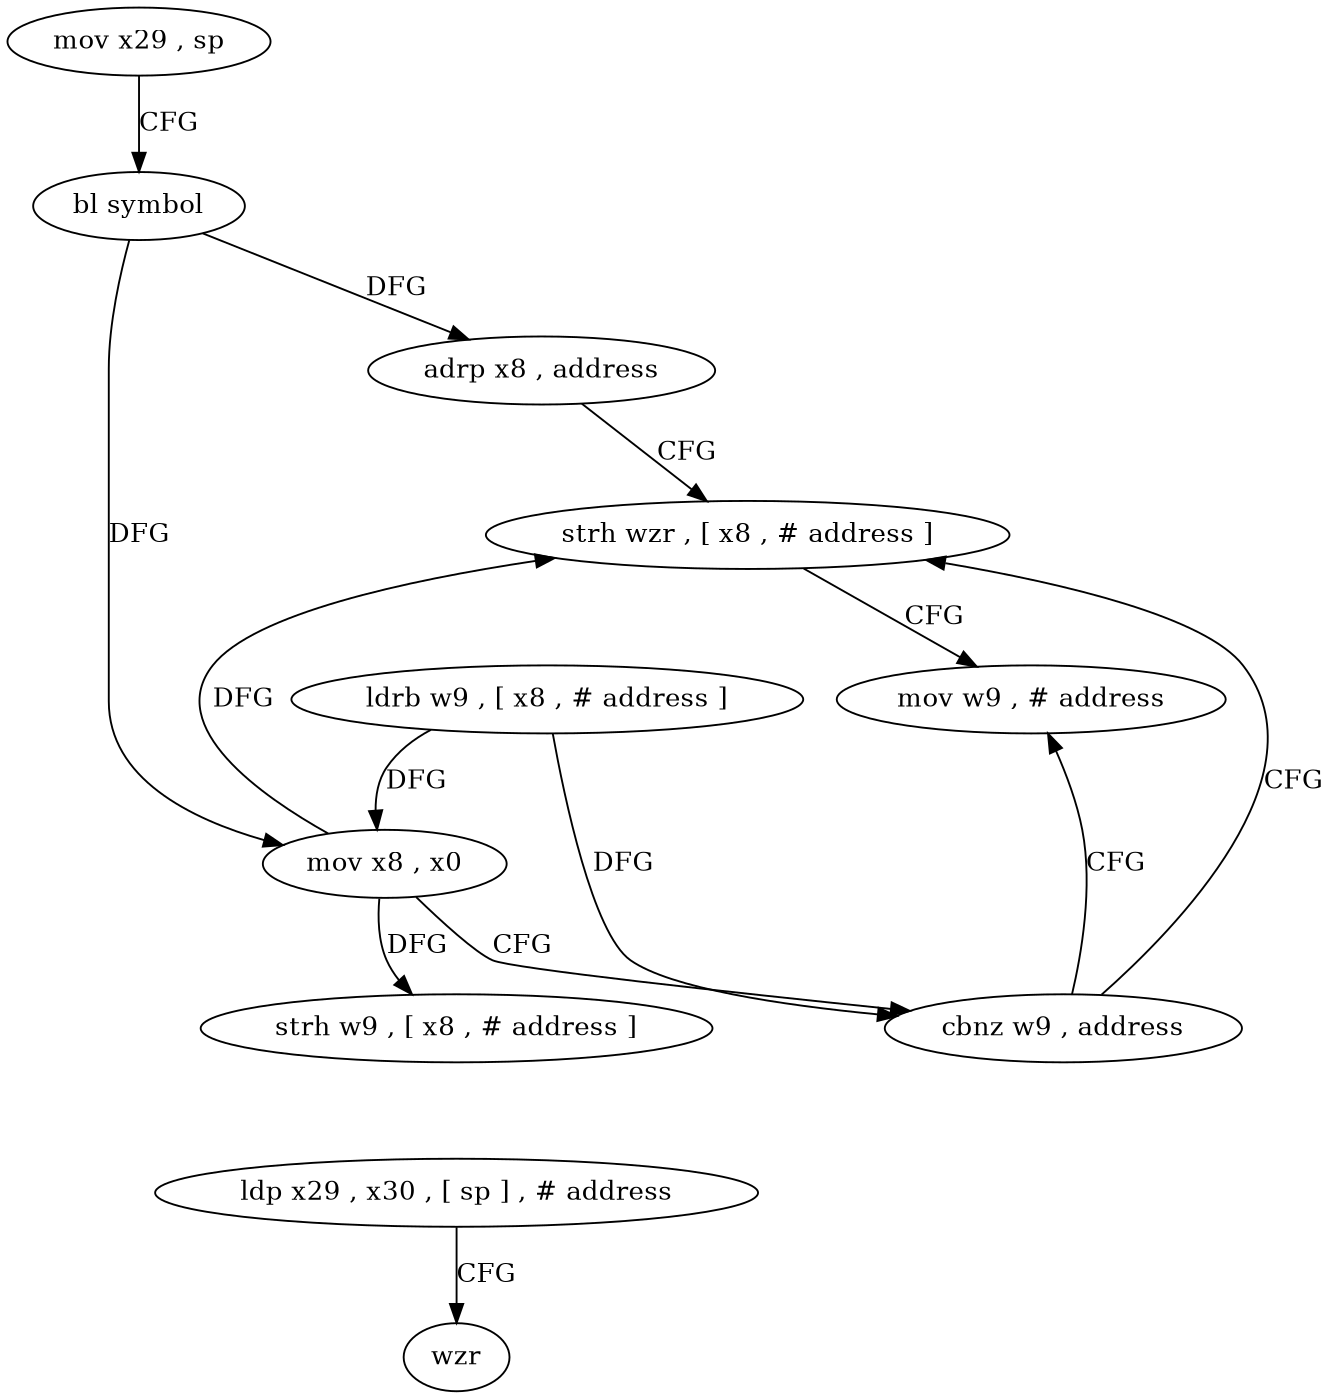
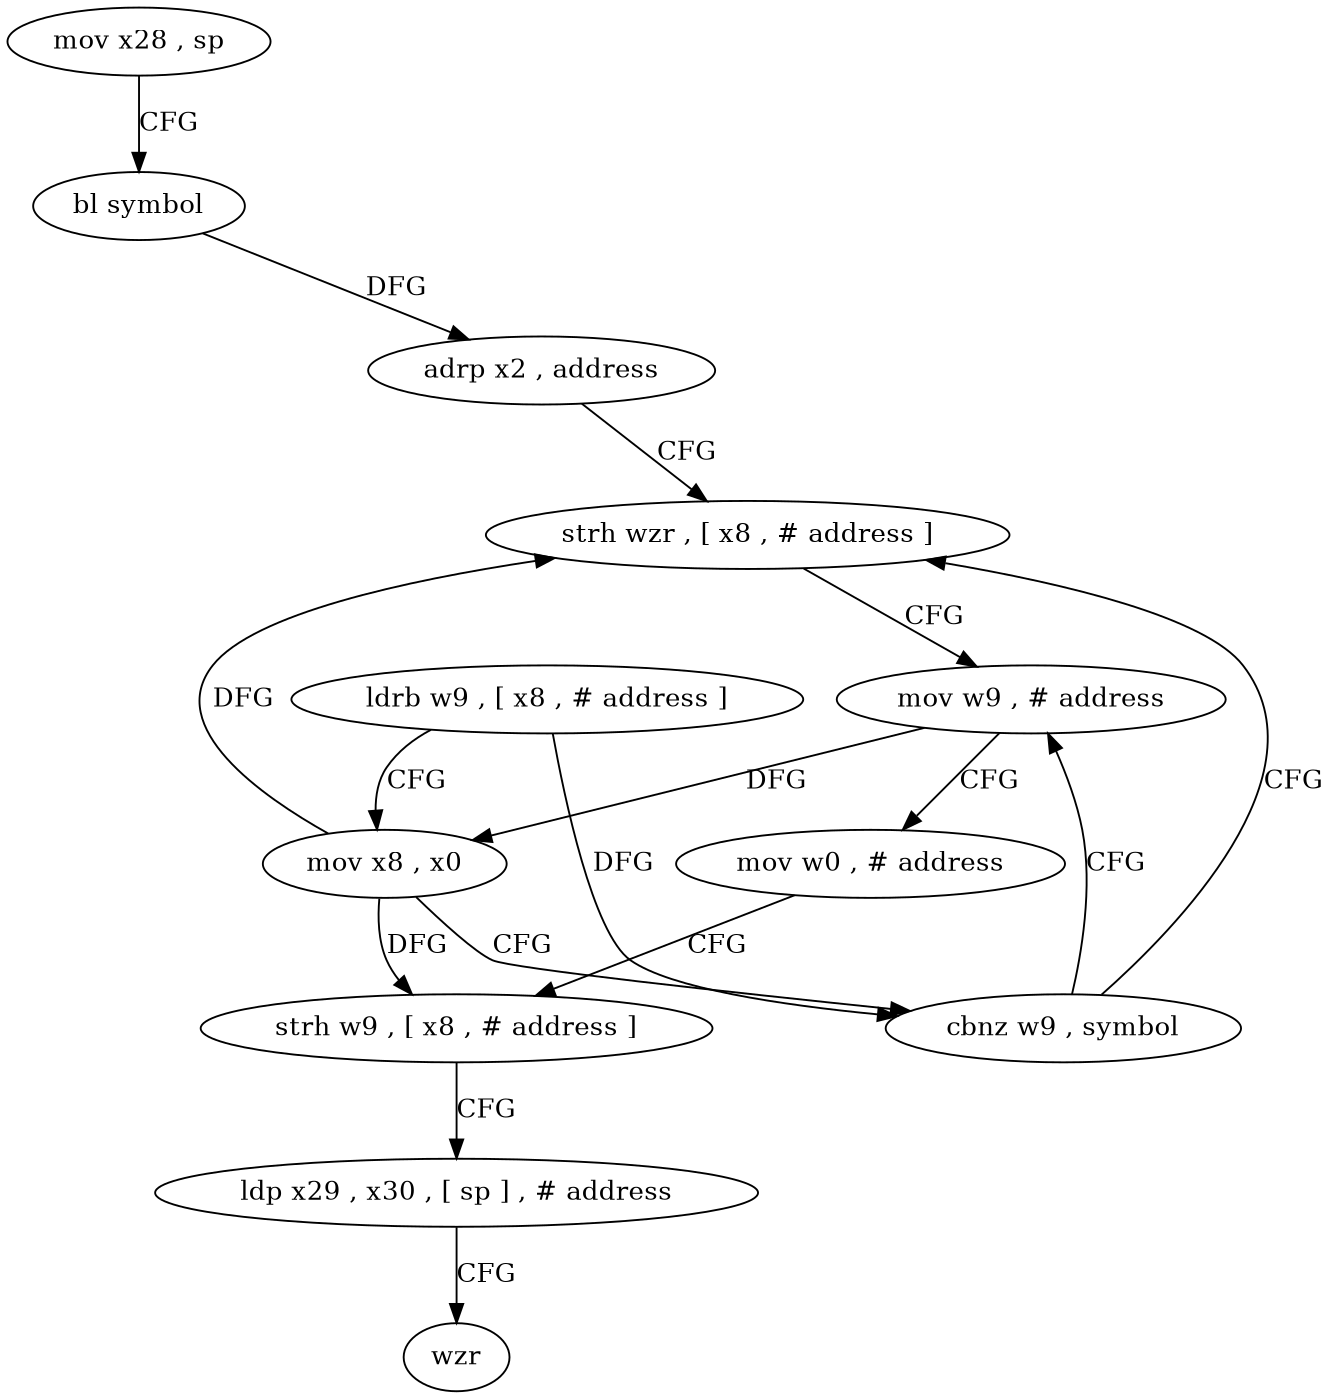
(139, 42) -> (139, 42)
(542, 370) -> (542, 370)
(109, 582) -> (708, 782)
(417, 782) -> (417, 782)
none -> (871, 864)
(1063, 1028) -> (1063, 1028)
none -> (457, 1101)
